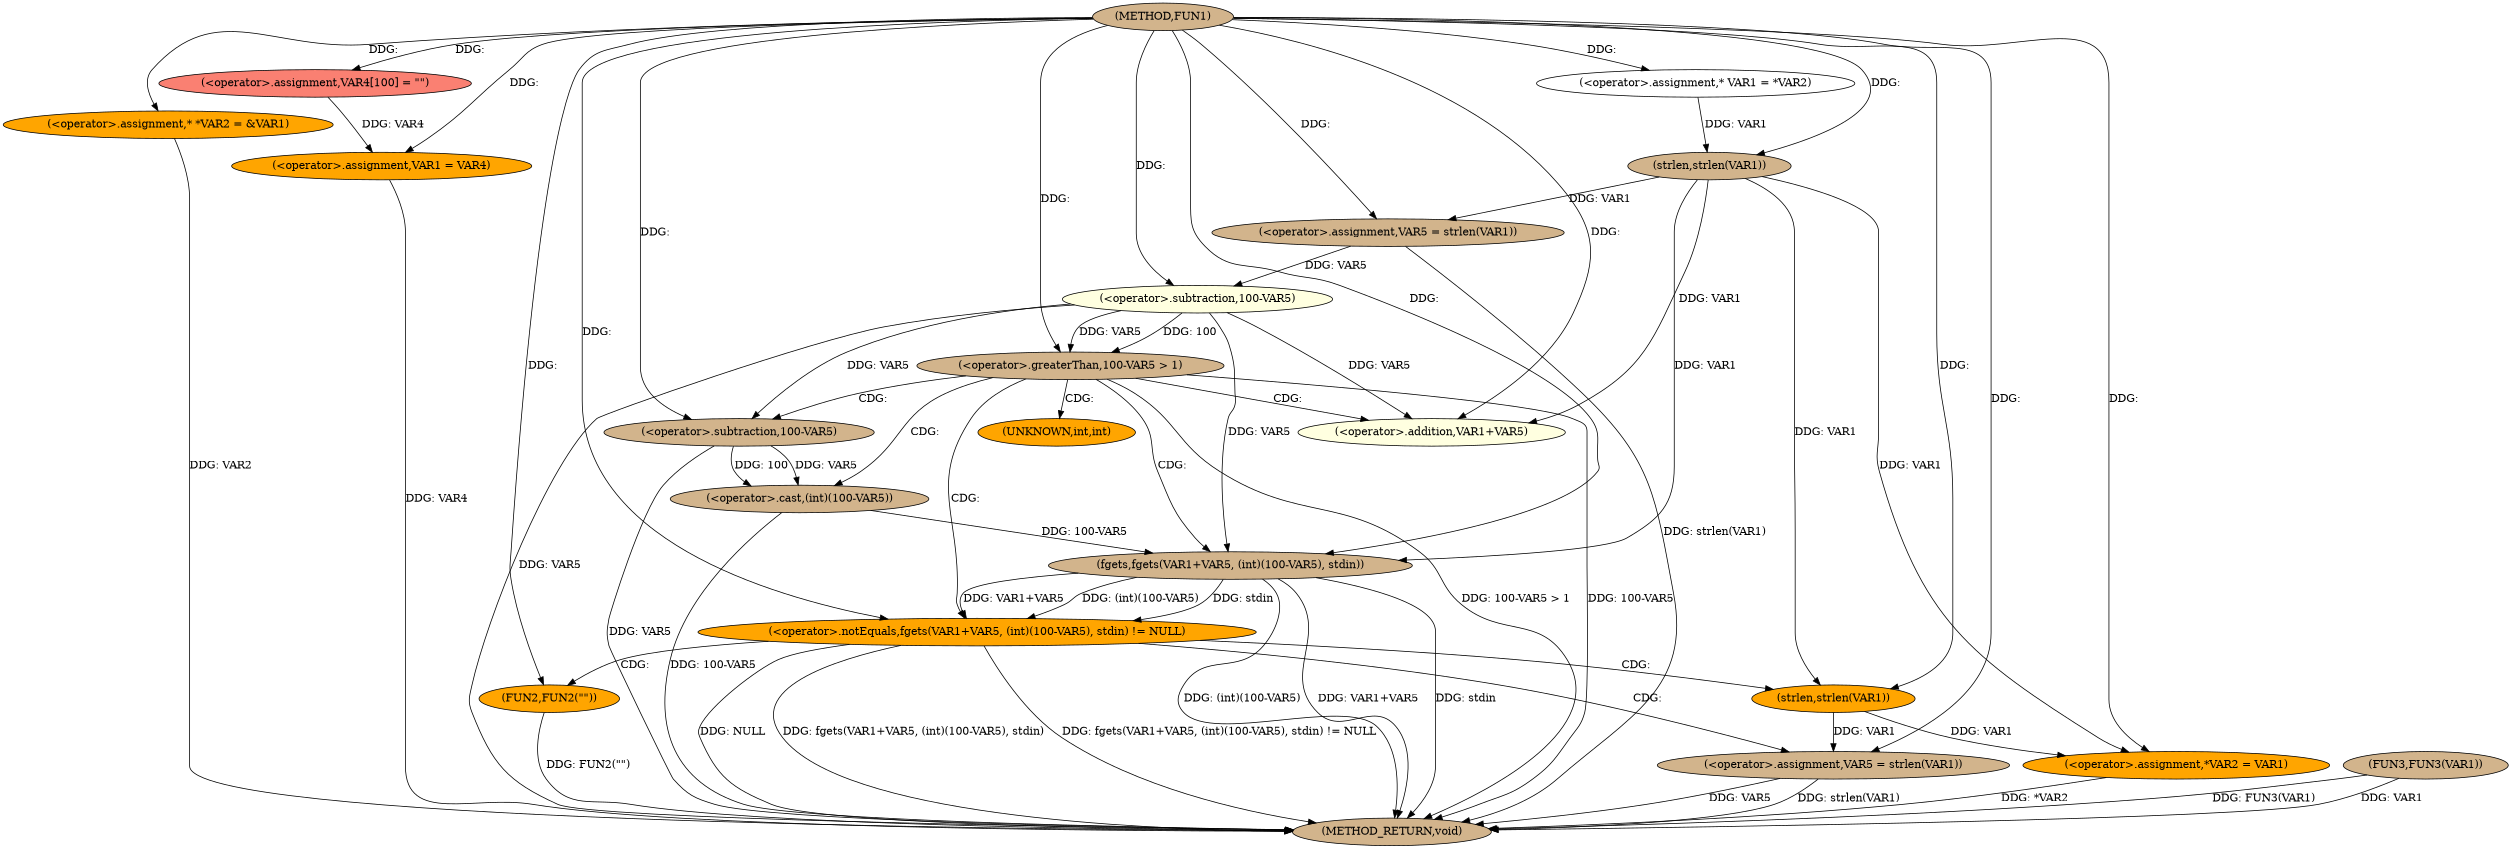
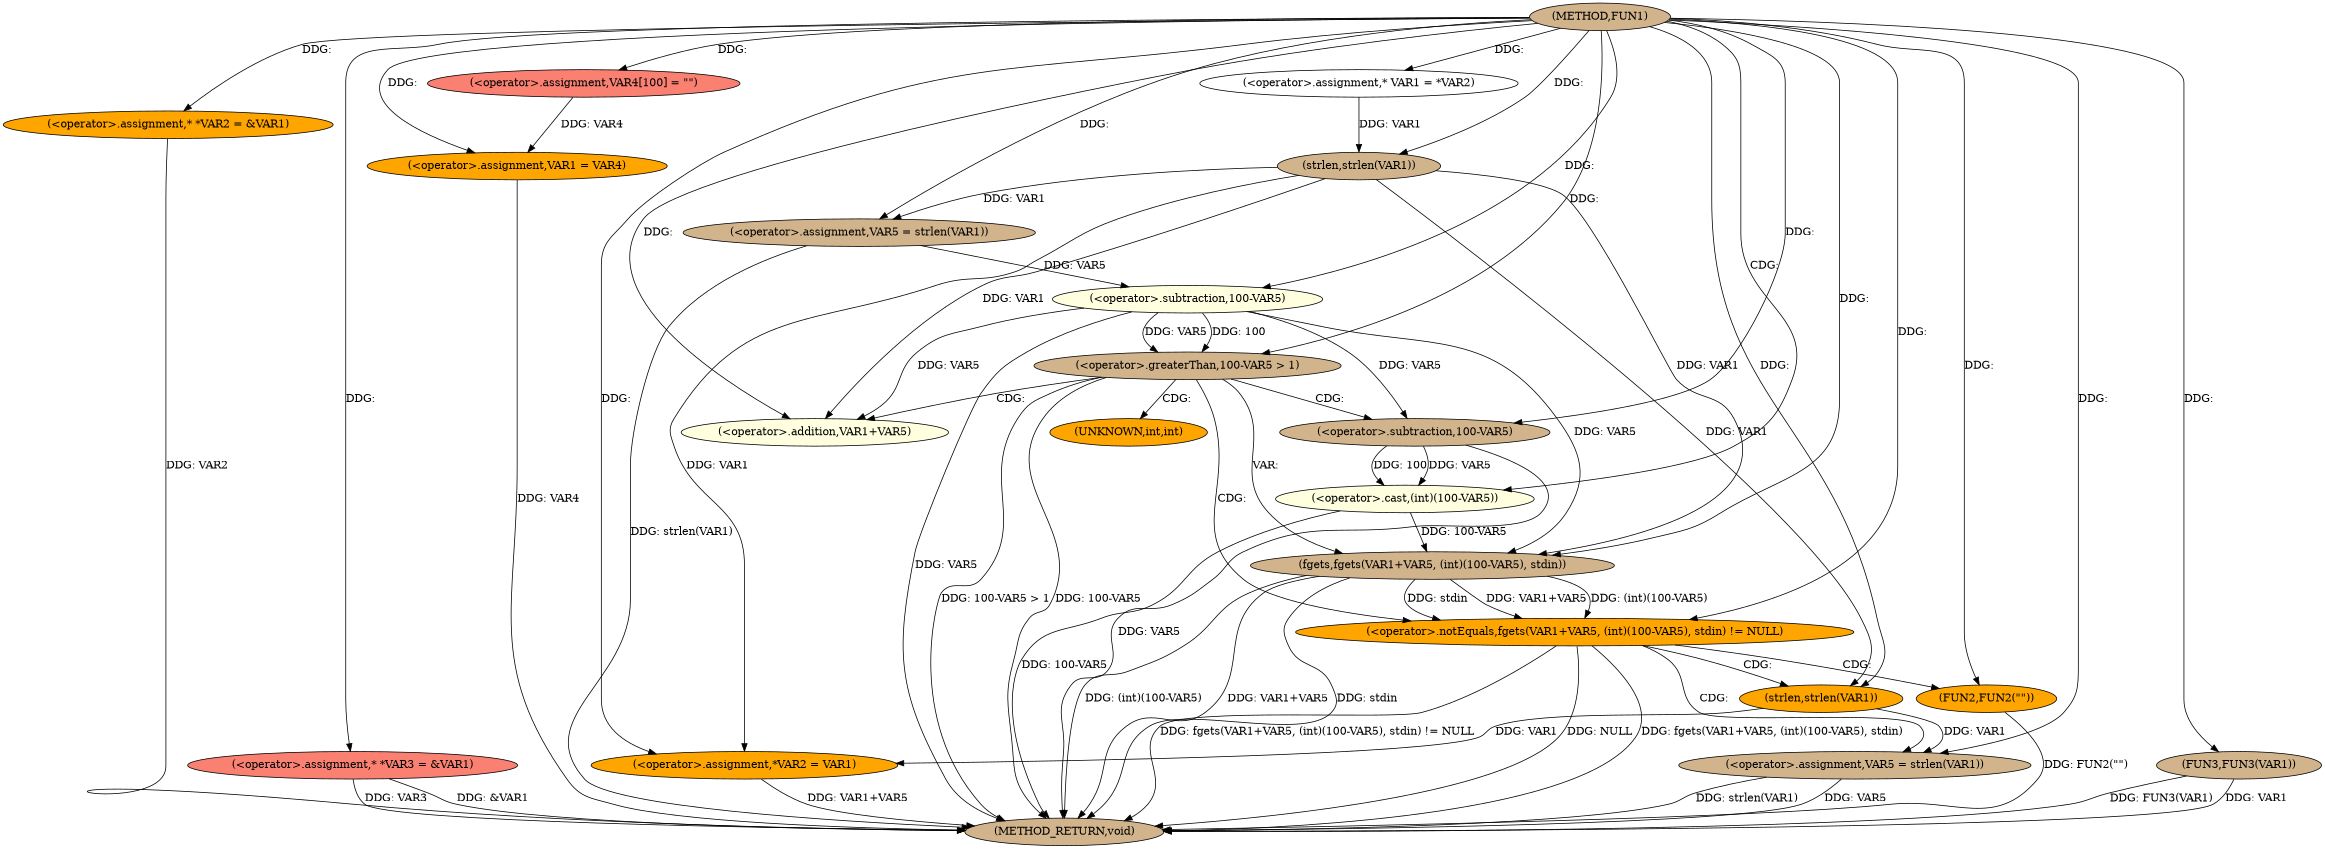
none -> (2184, 157)
(910, 419) -> (1791, 332)
(1174, 466) -> (1268, 466)
(800, 499) -> (1405, 499)
none -> (353, 765)
(2035, 799) -> (858, 799)
